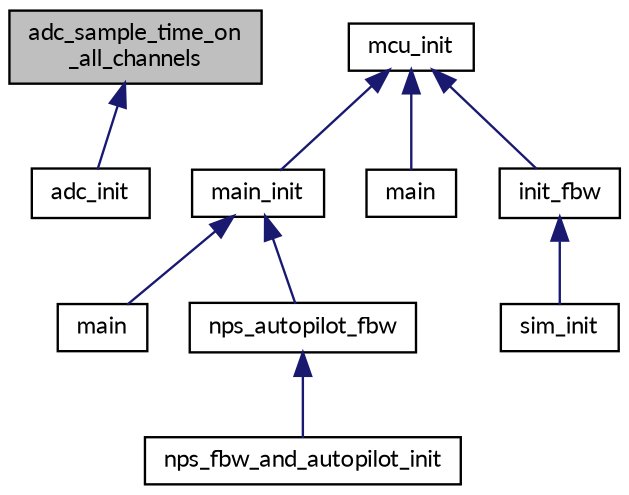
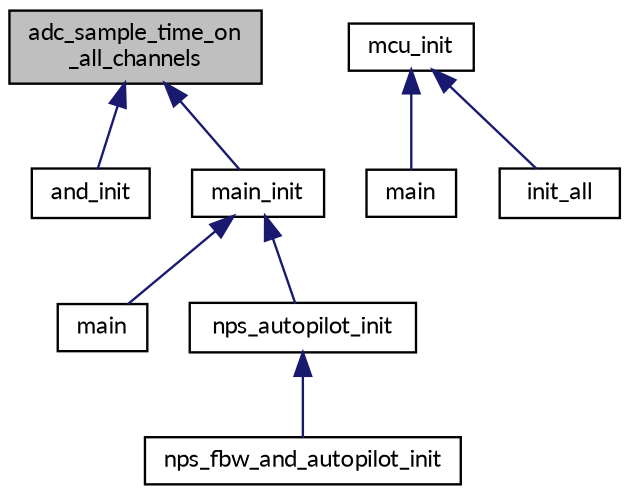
(326, 128) -> (210, 136)
(91, 193) -> (91, 193)
(560, 193) -> (560, 193)
(303, 328) -> (303, 328)
(560, 328) -> none
